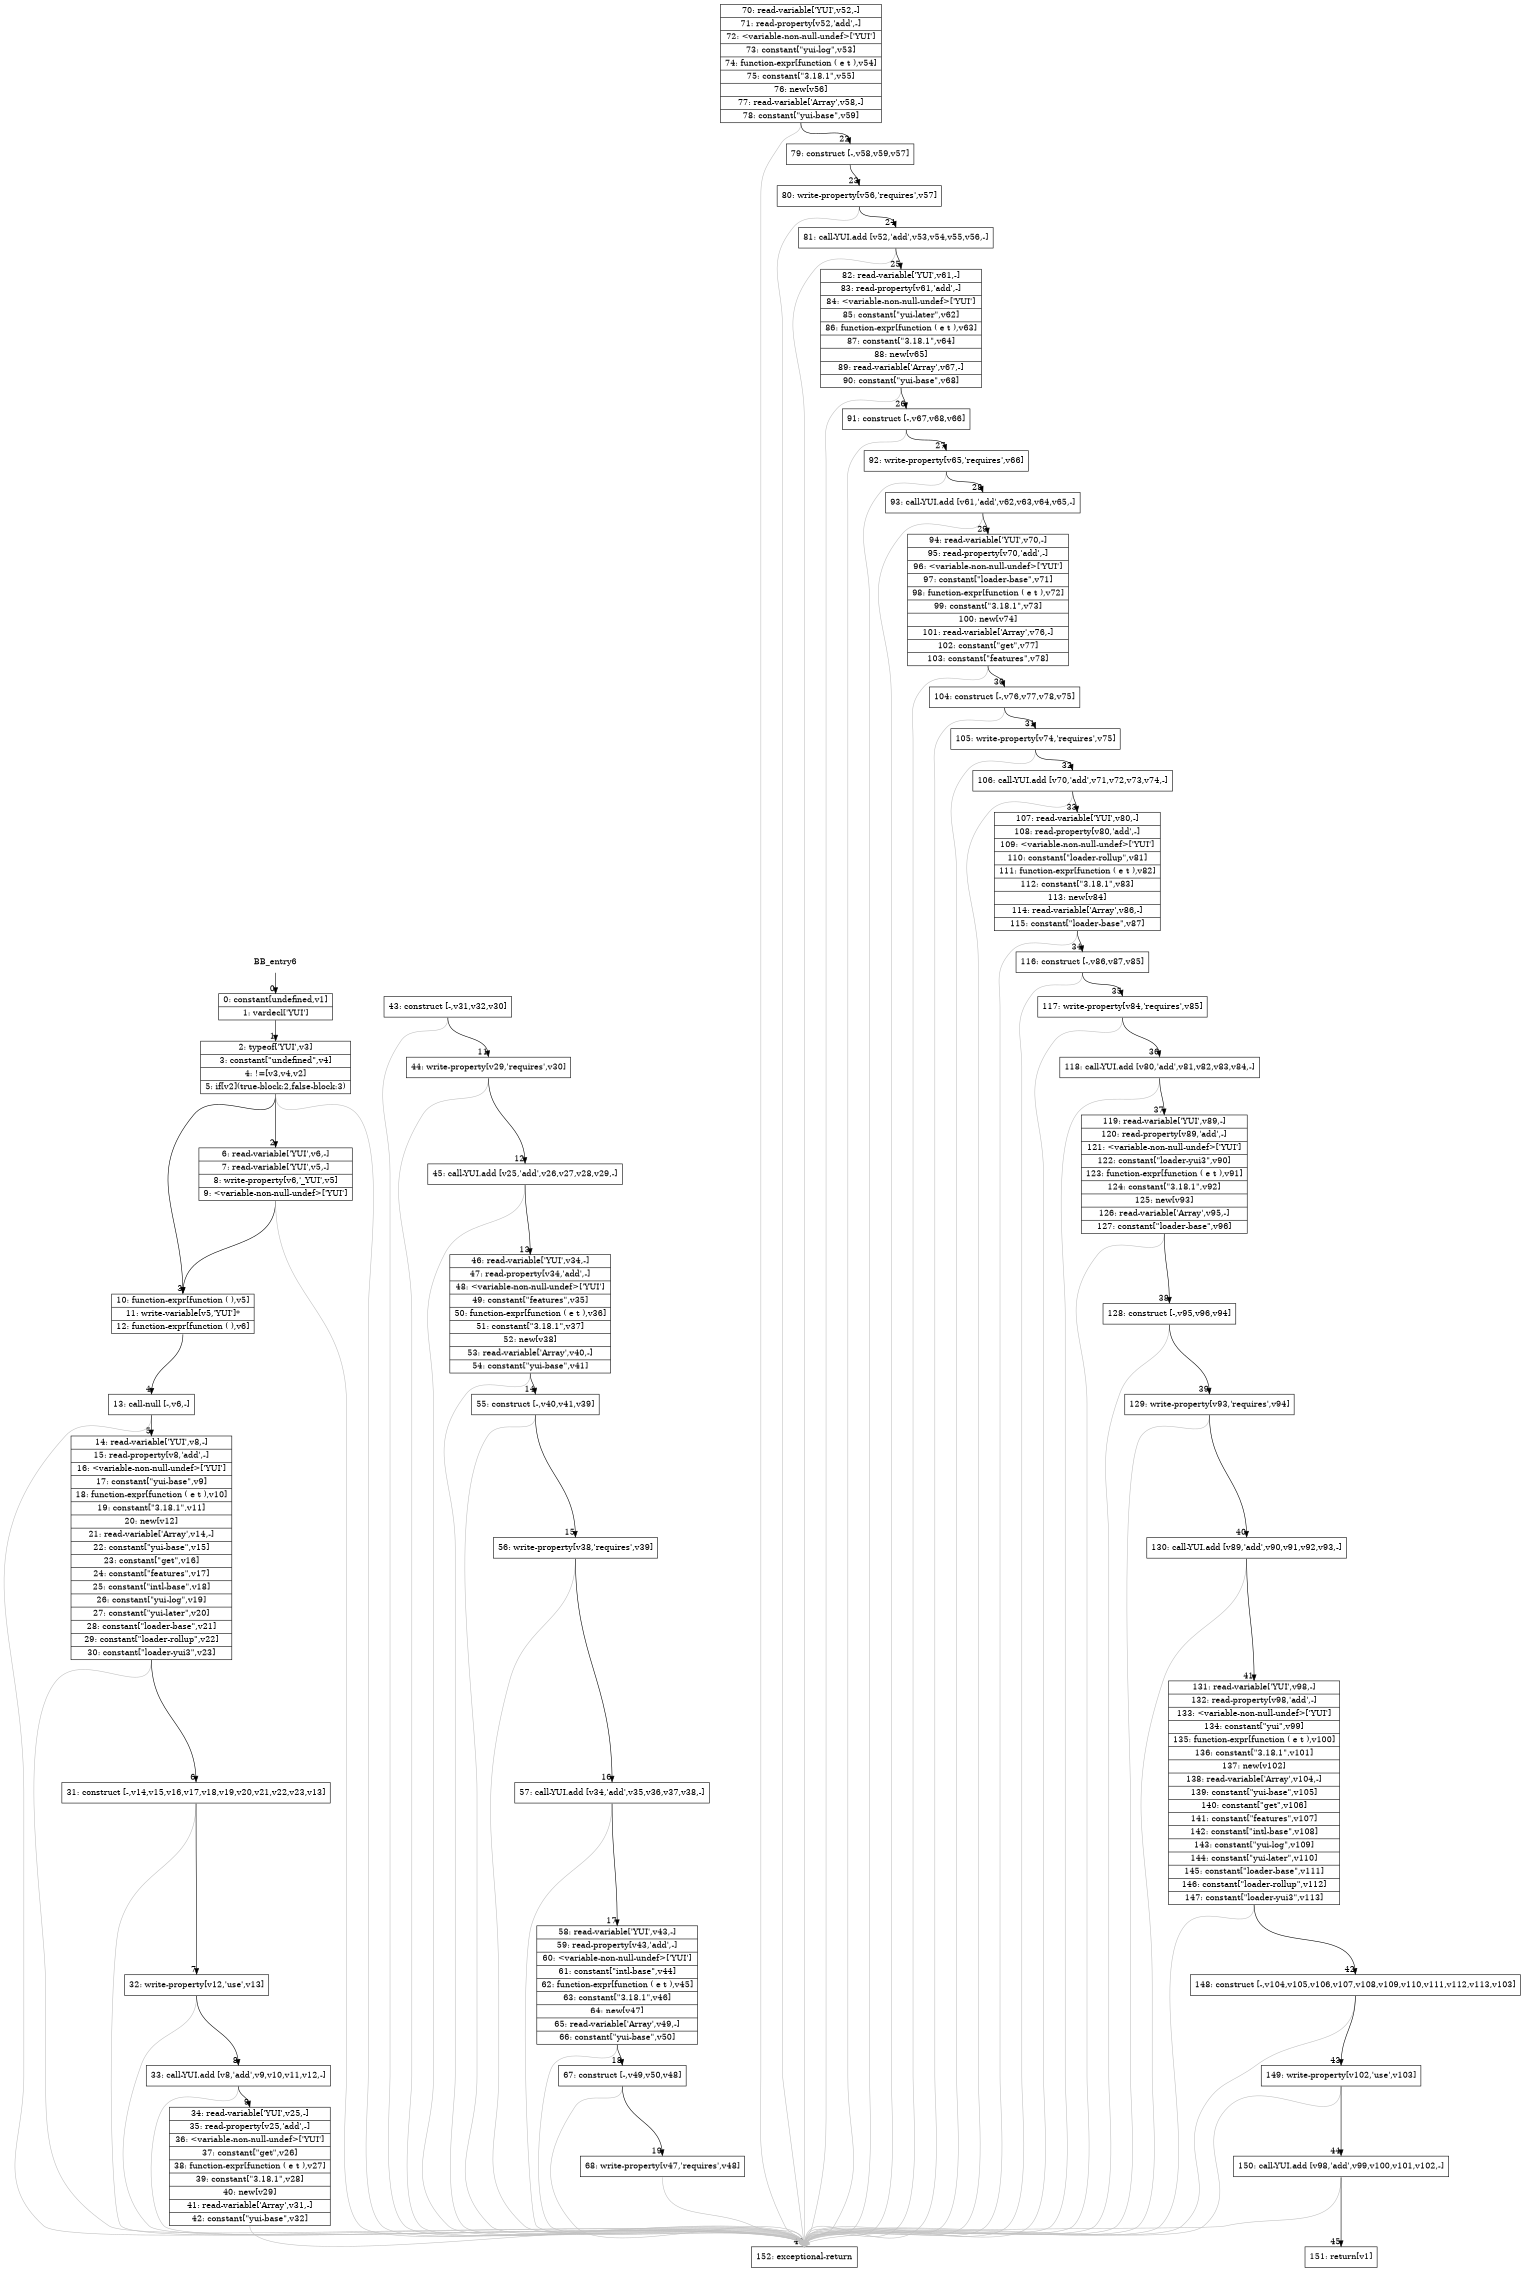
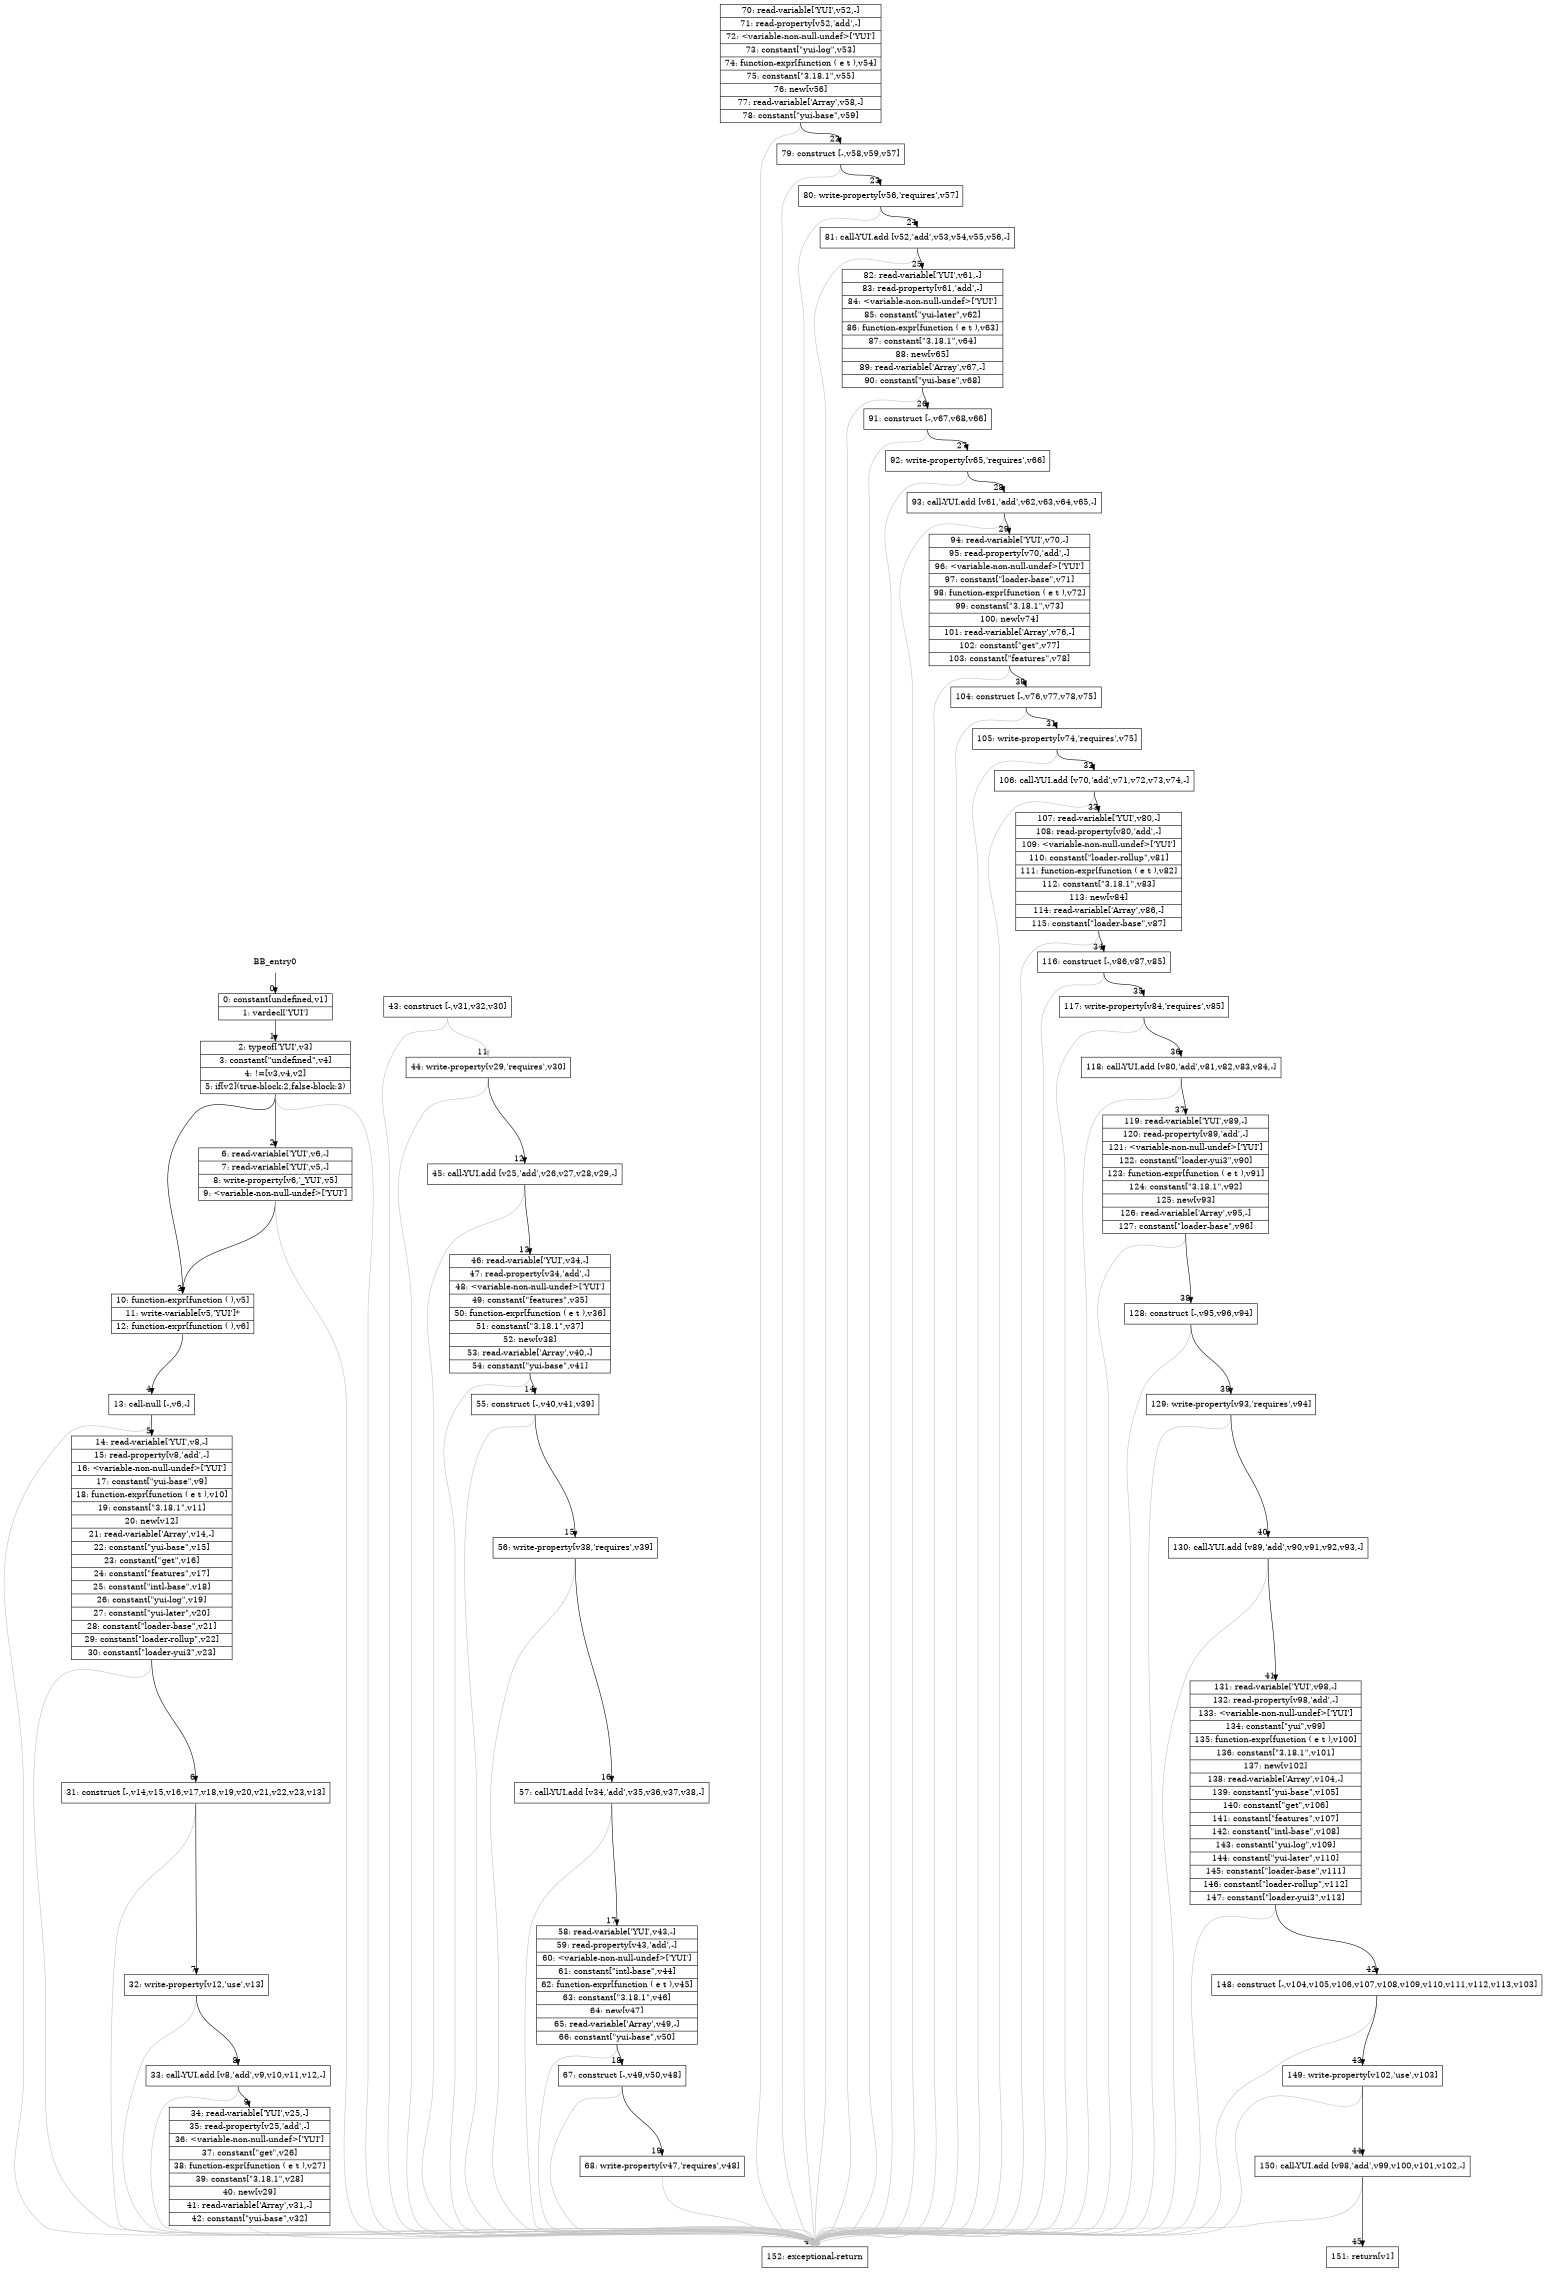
(276, 962) -> (275, 962)
(465, 1036) -> (465, 1036)
none -> (782, 1187)
